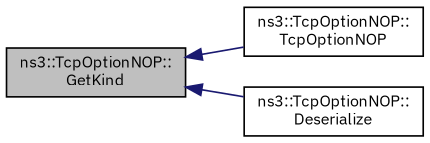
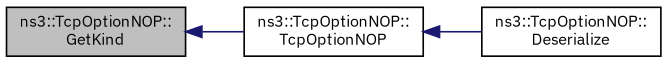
(223, 93) -> (461, 32)
